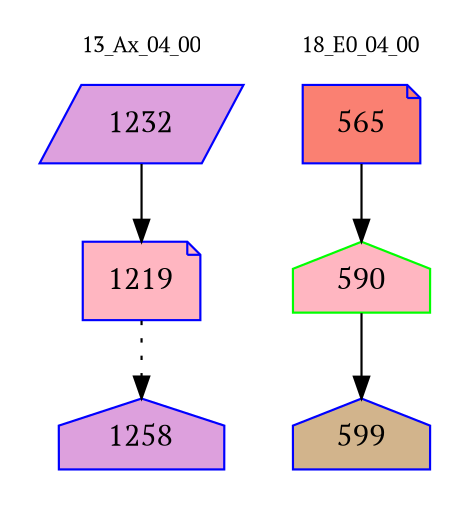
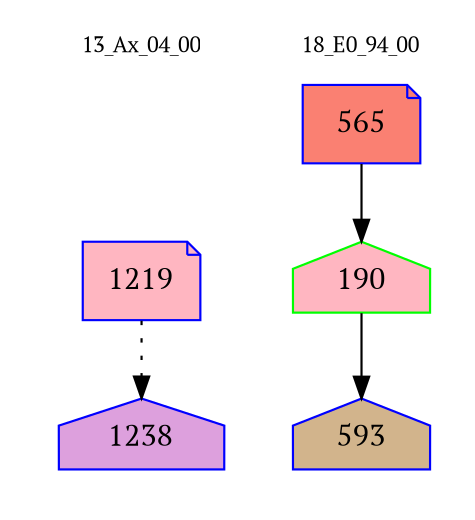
(362, 47) -> (362, 47)
(142, 124) -> none
(362, 281) -> (362, 281)
(142, 438) -> (142, 438)
(362, 438) -> (362, 438)
